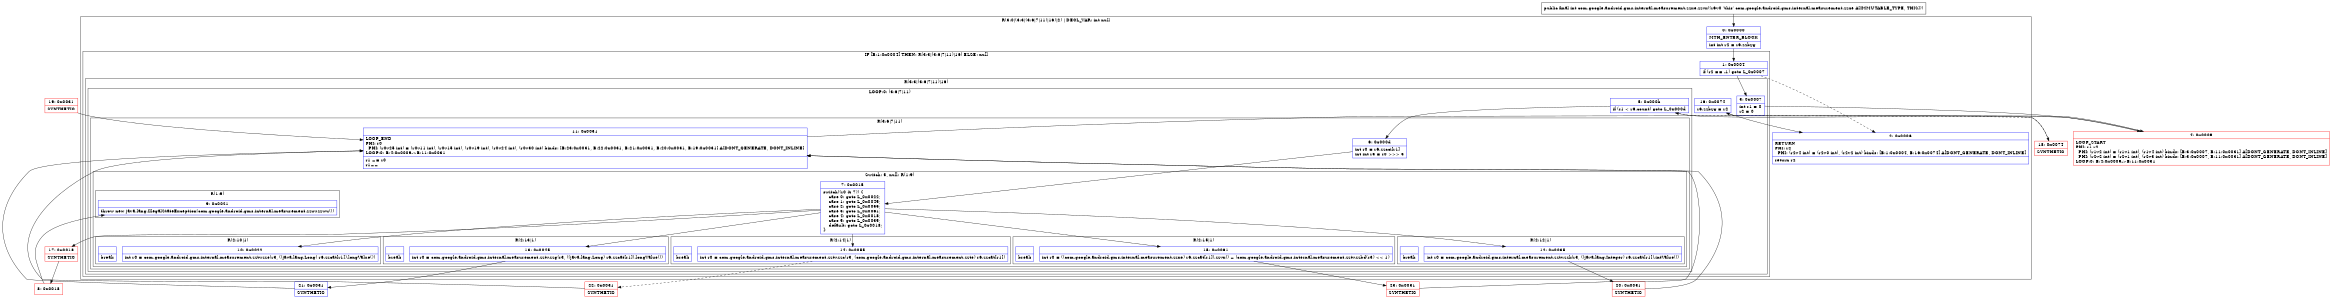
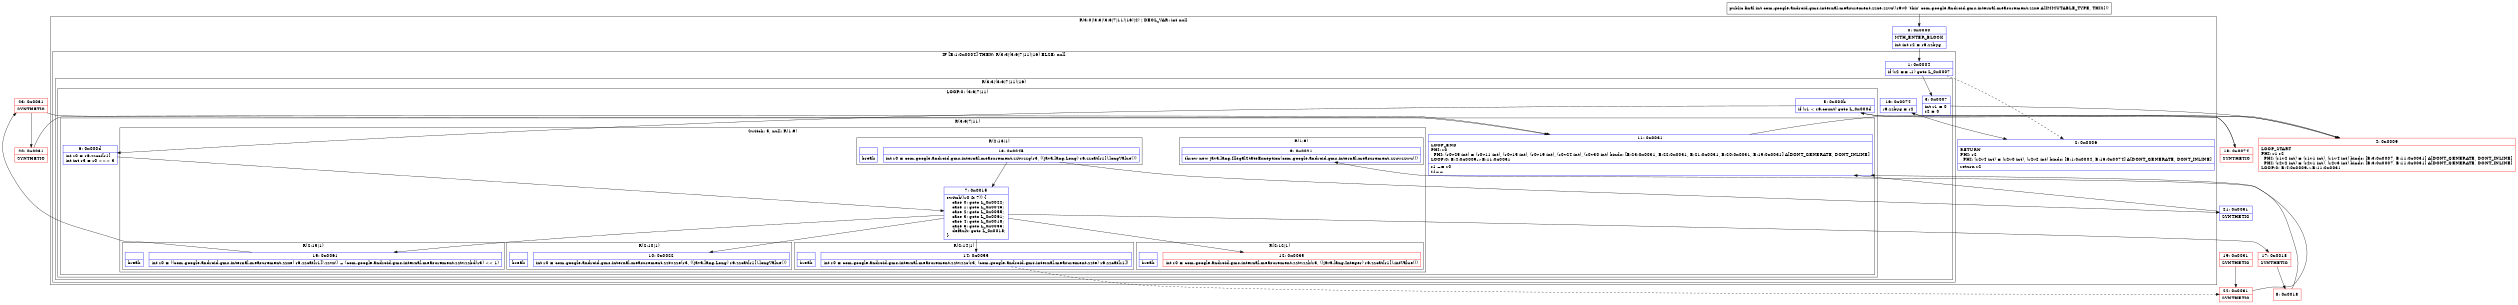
(1867, 116) -> (2055, 116)
(218, 131) -> (2236, 275)
(705, 229) -> (1000, 173)
(1553, 254) -> (1292, 260)
(1589, 271) -> (31, 129)
